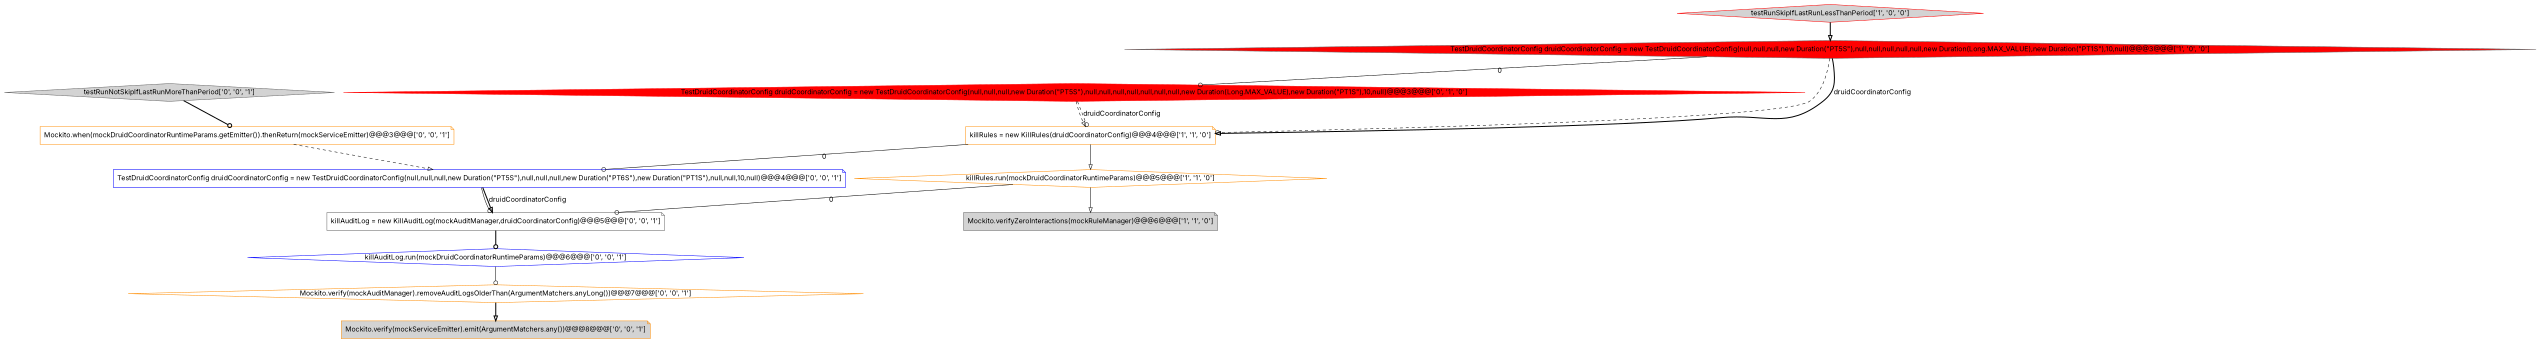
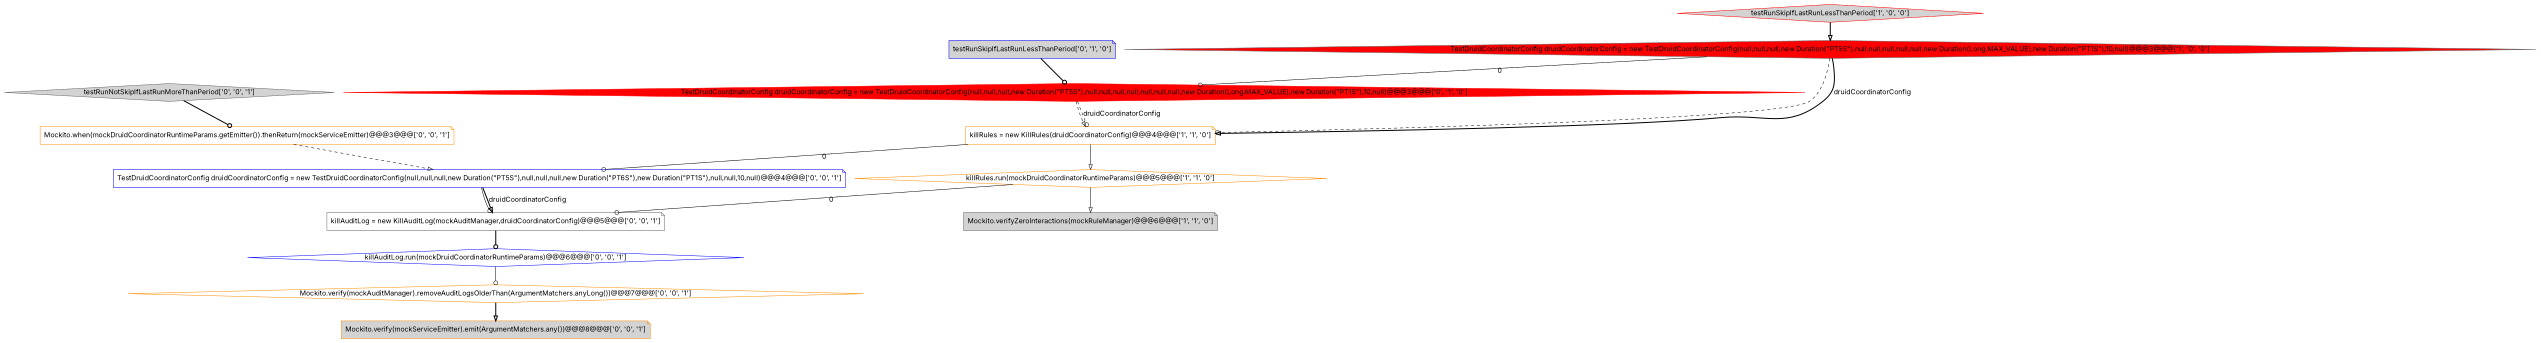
none -> (1032, 49)
